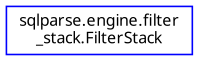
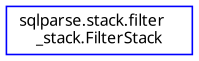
(99, 30) -> (99, 30)
